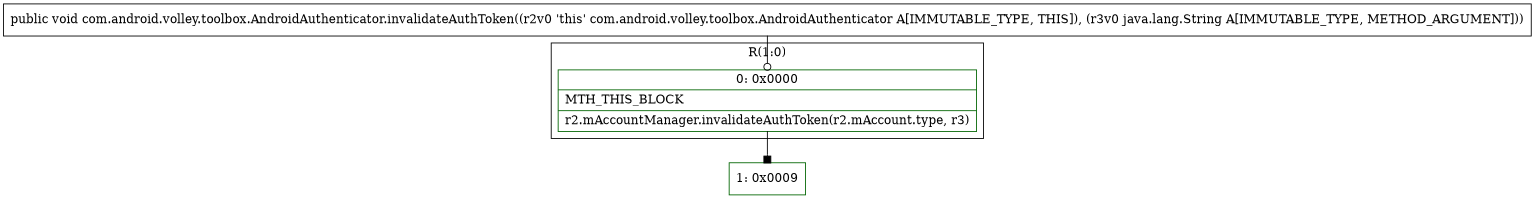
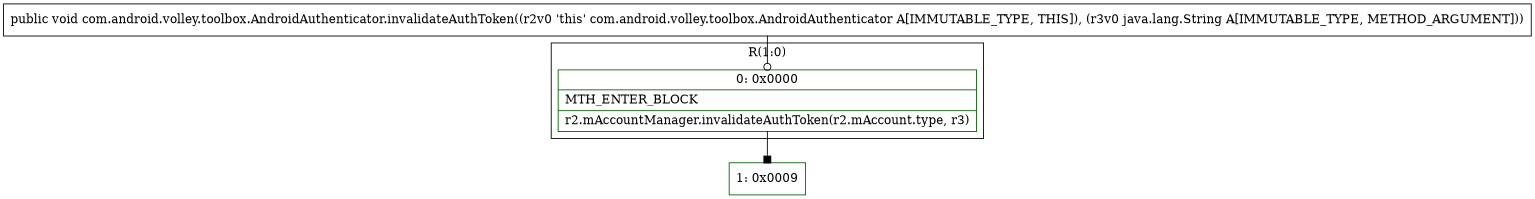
(625, 100) -> (632, 100)
